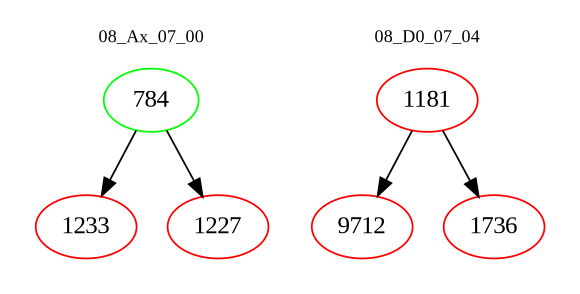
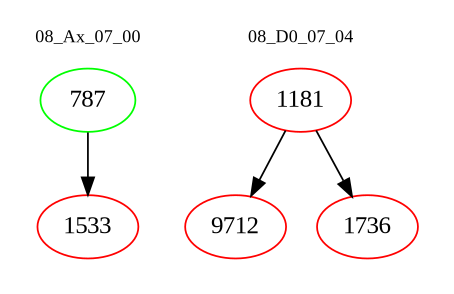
(151, 100) -> (88, 100)
(86, 227) -> (88, 227)
(218, 227) -> none
